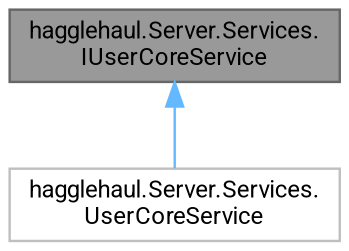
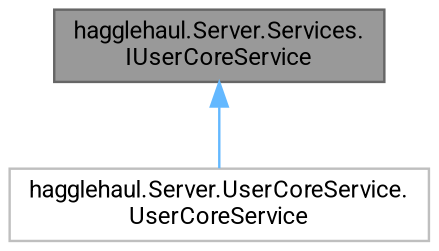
(175, 205) -> (219, 205)
